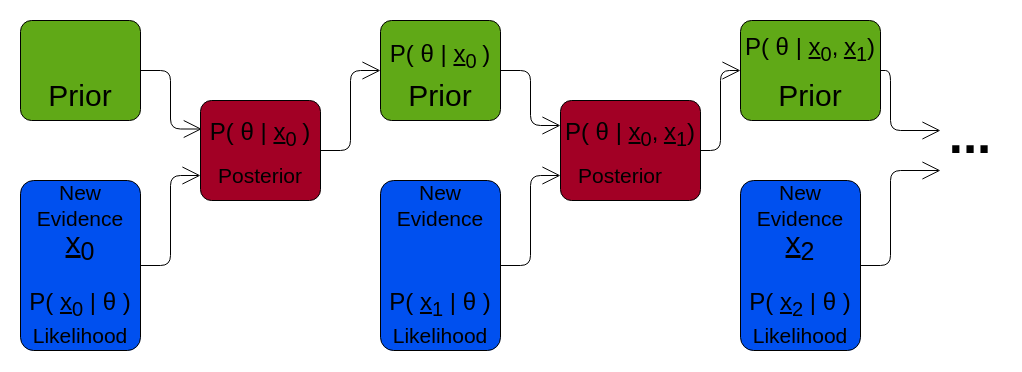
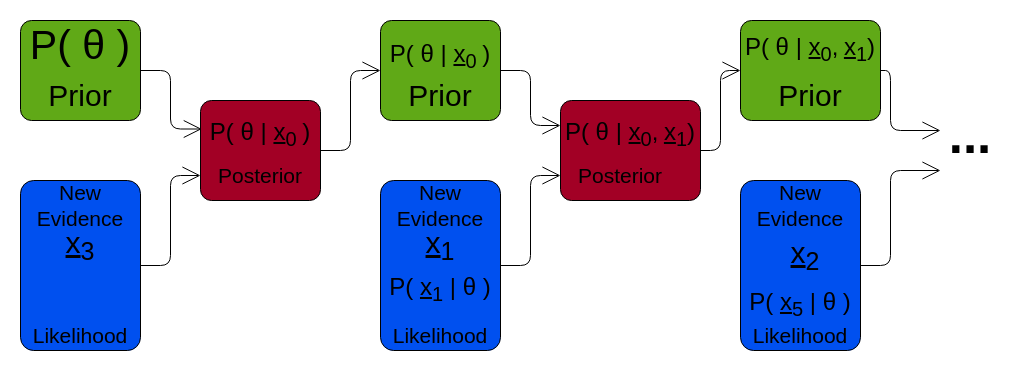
none -> (81, 51)
(81, 246) -> (81, 246)
none -> (441, 246)
(801, 246) -> (806, 256)
(81, 306) -> none
(441, 306) -> (441, 291)
(801, 306) -> (801, 306)
